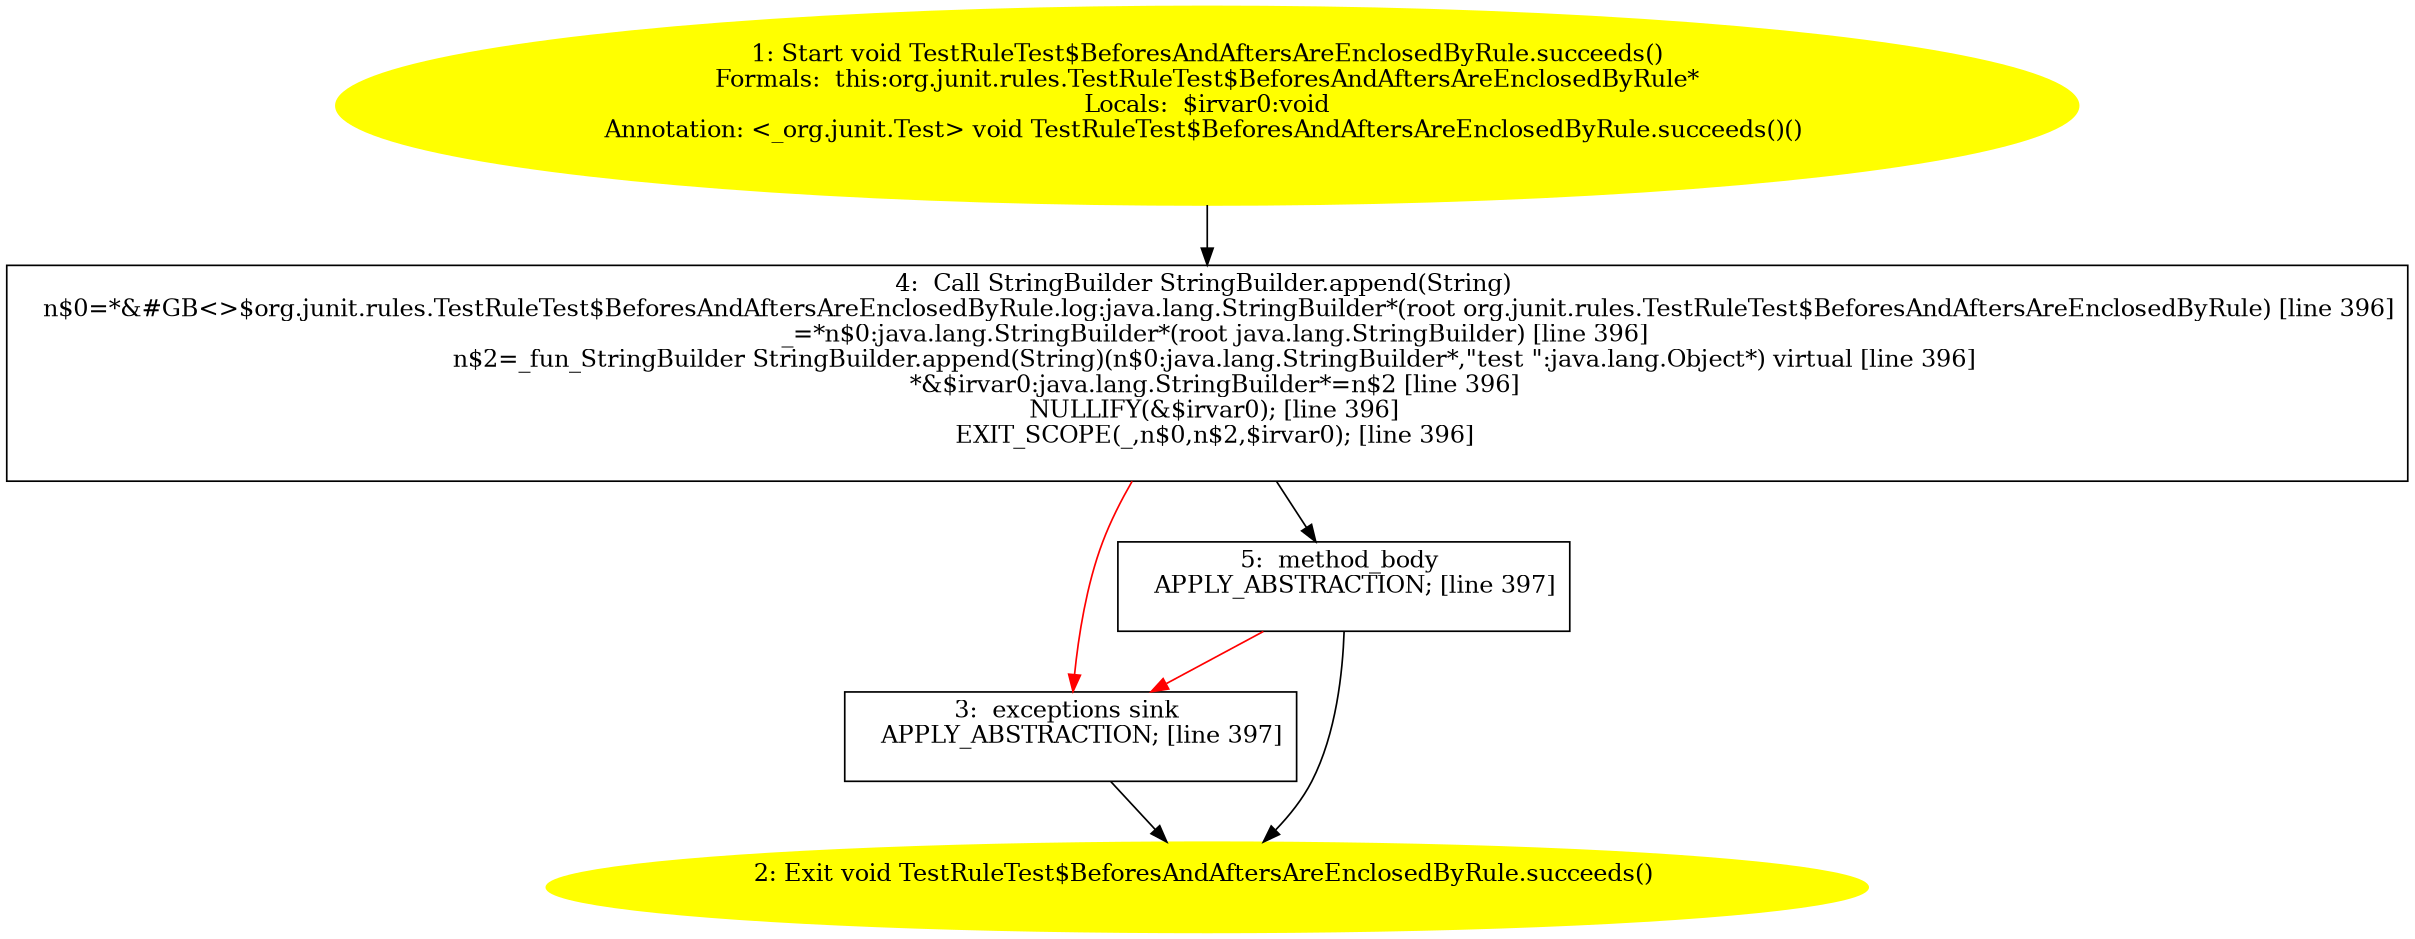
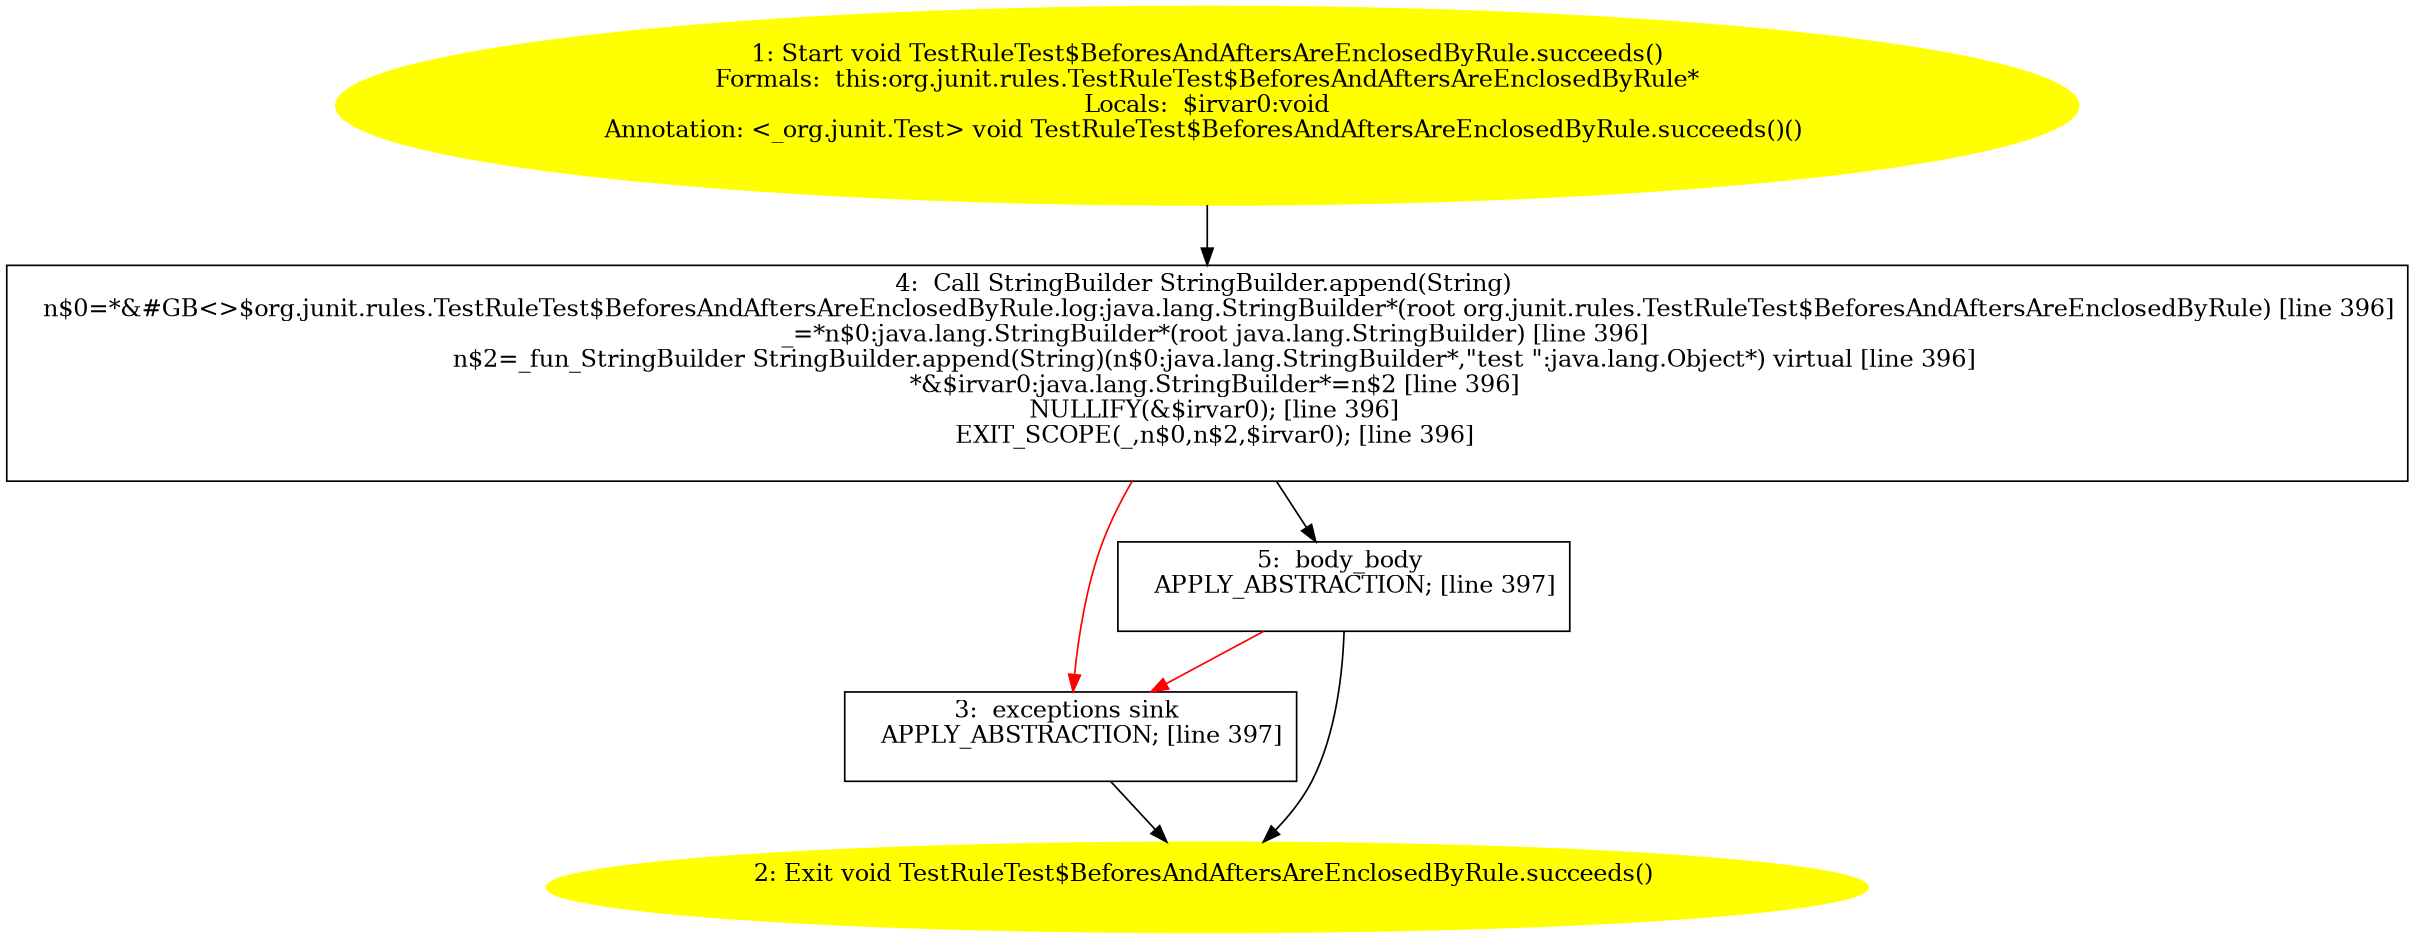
(1344, 587) -> (1344, 587)
